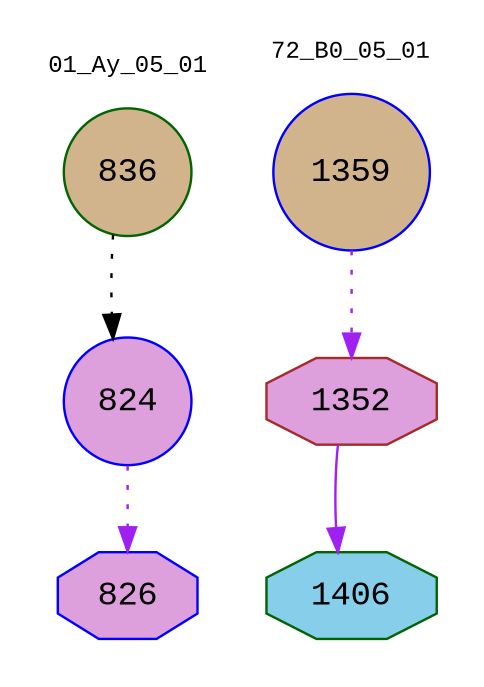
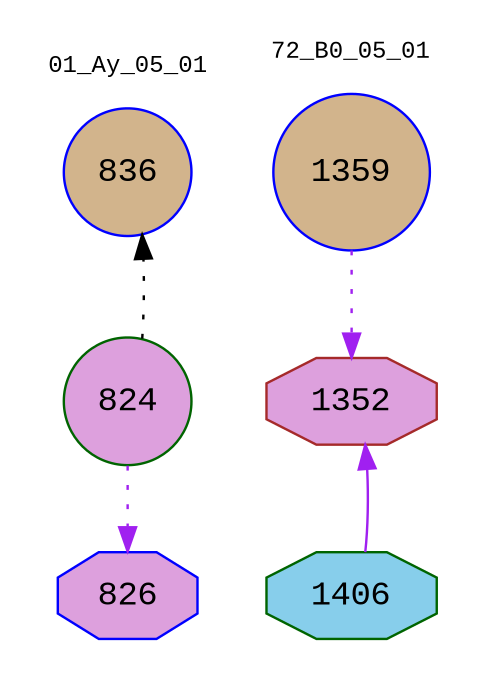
(128, 172) -> (128, 172)
(111, 274) -> (144, 299)
(128, 401) -> (128, 401)
(336, 486) -> (368, 511)
